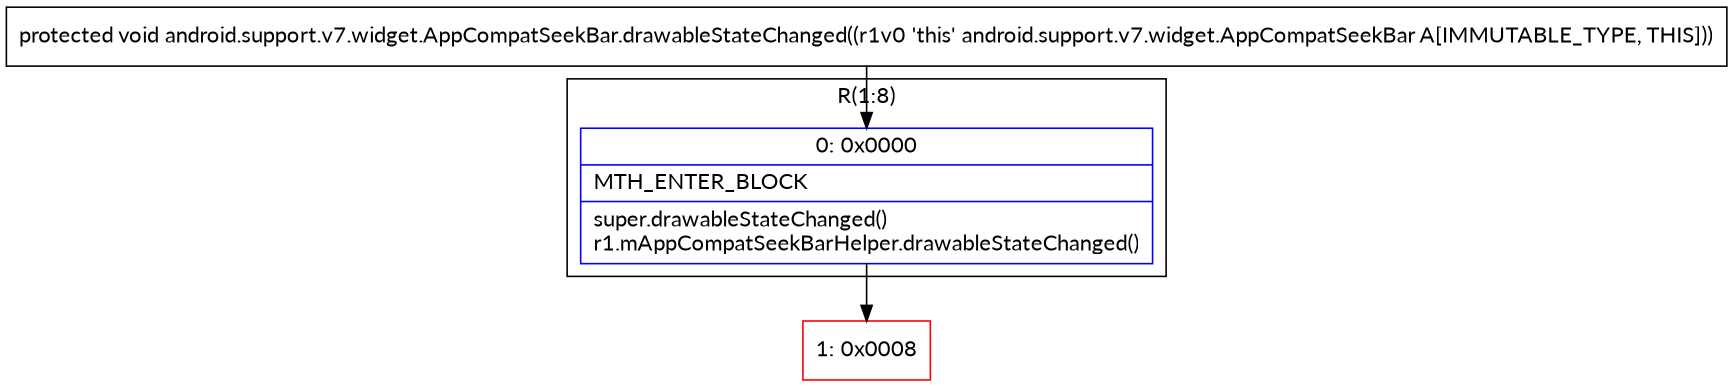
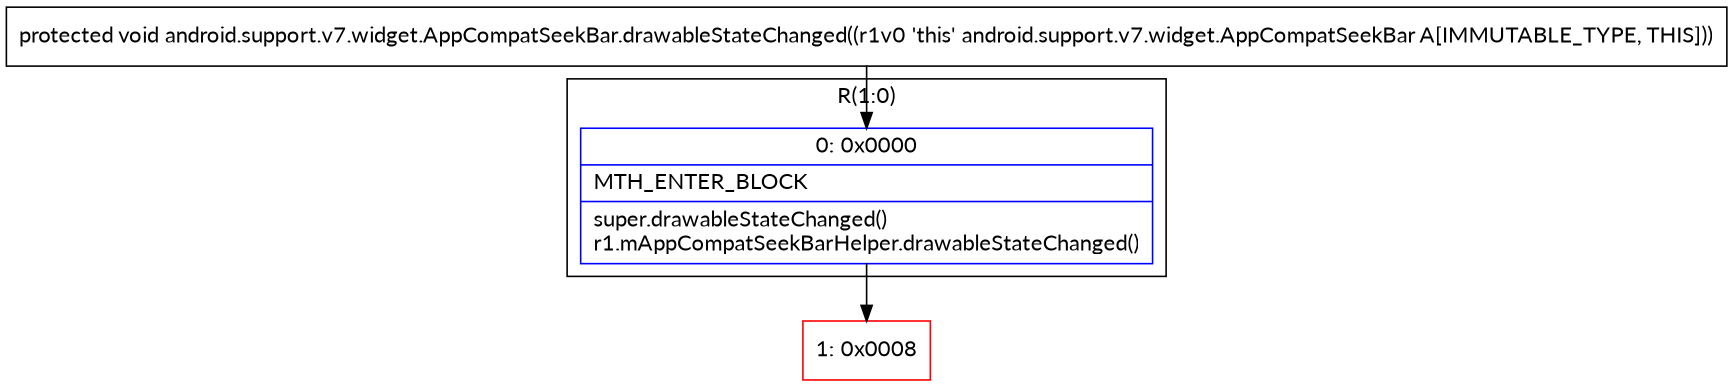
(867, 97) -> (867, 97)
